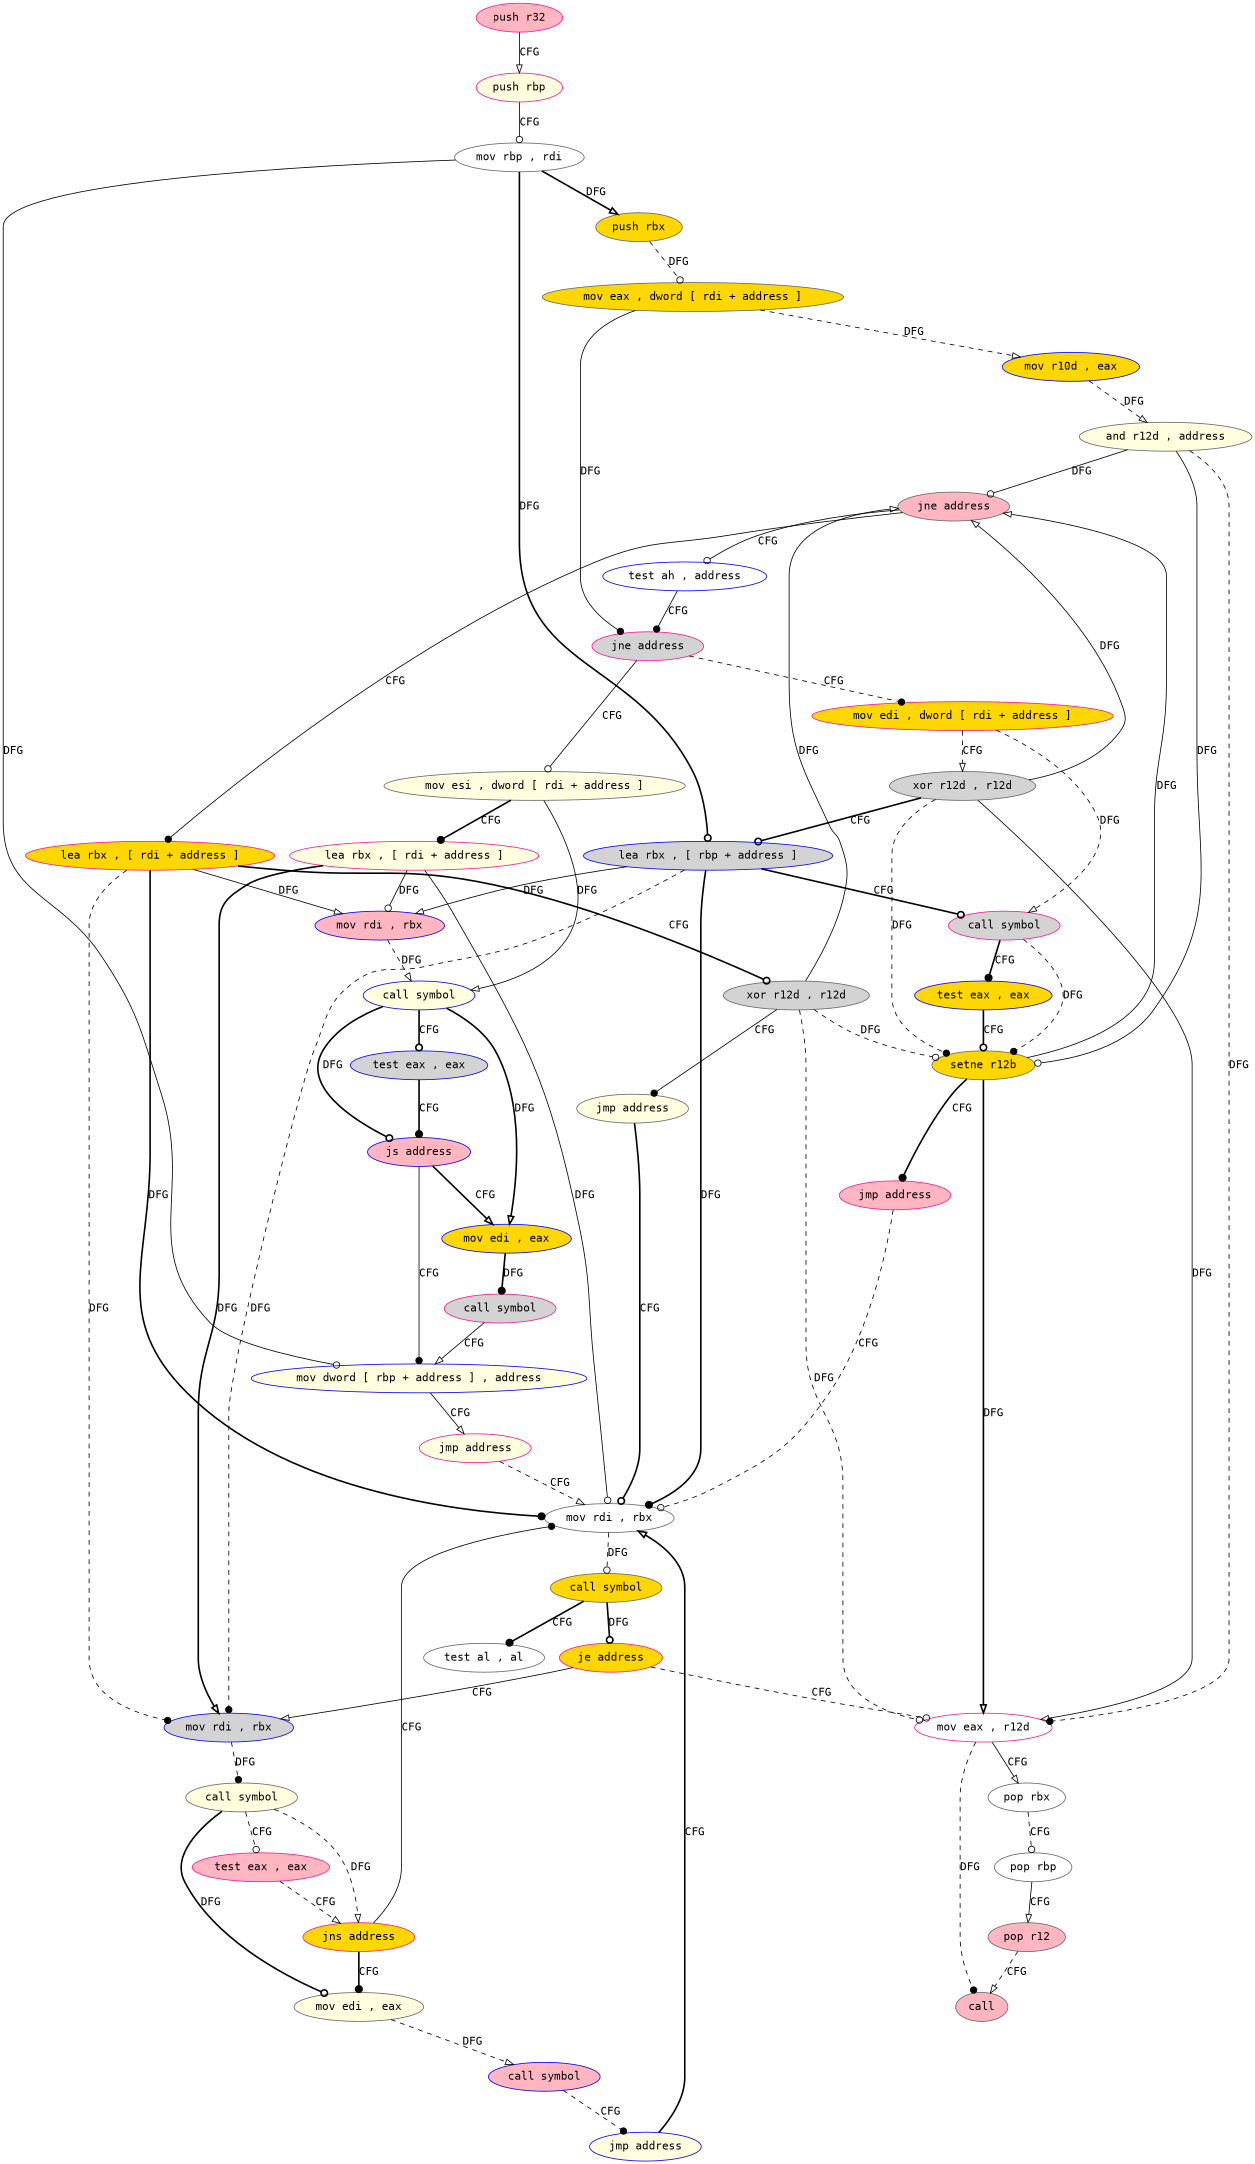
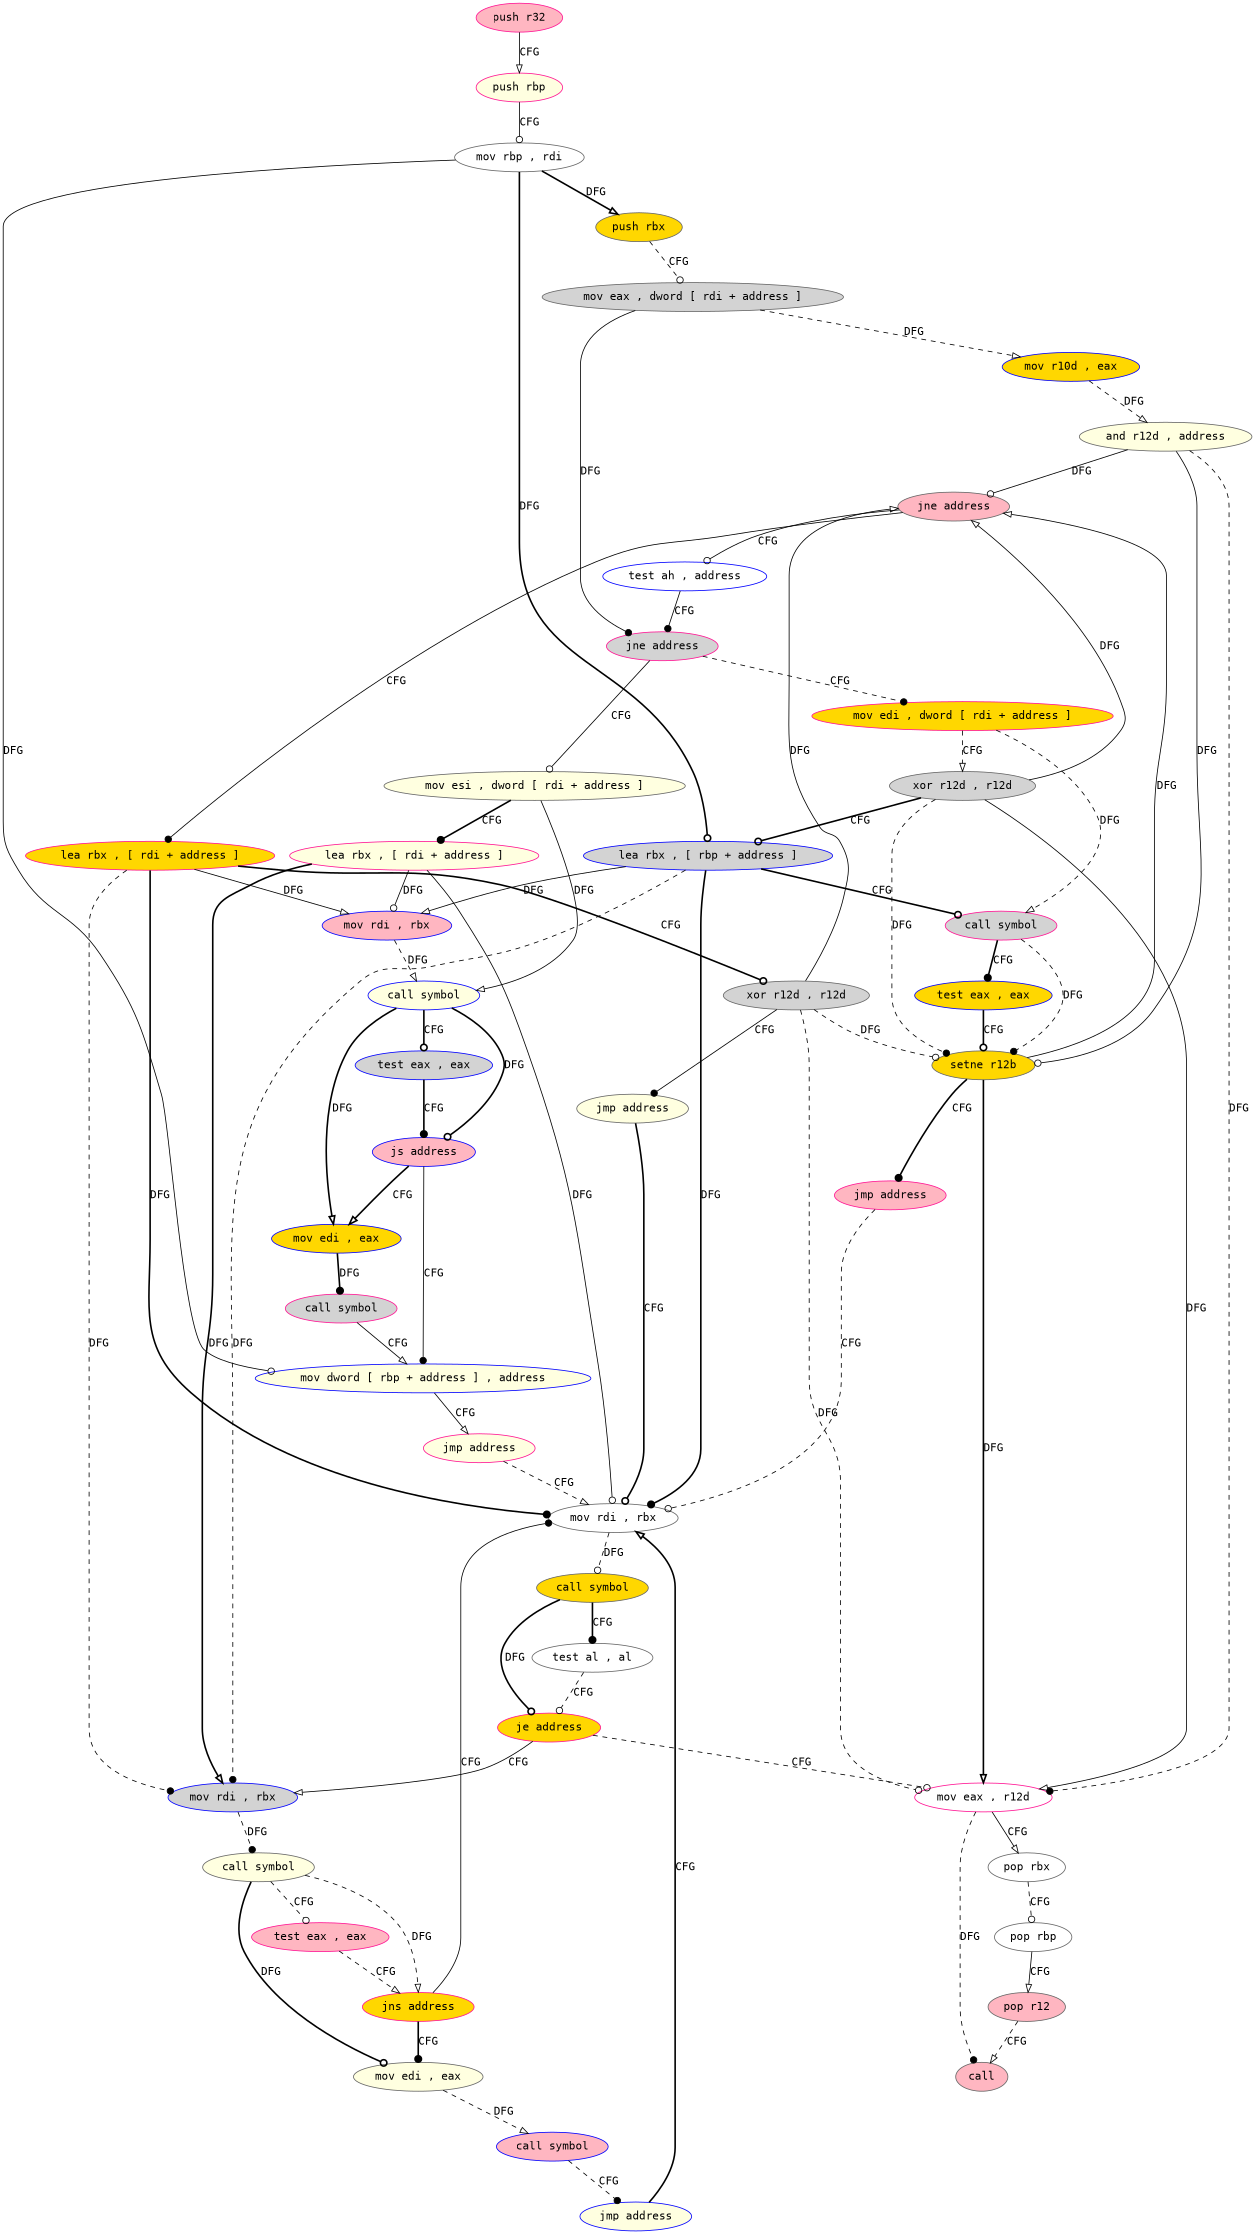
(679, 262) -> (679, 262)
(693, 297) -> (693, 297)
none -> (572, 1690)
